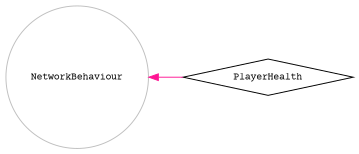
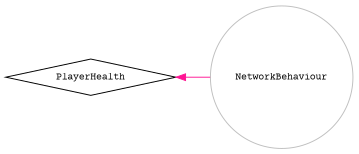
(171, 77) -> (198, 77)
